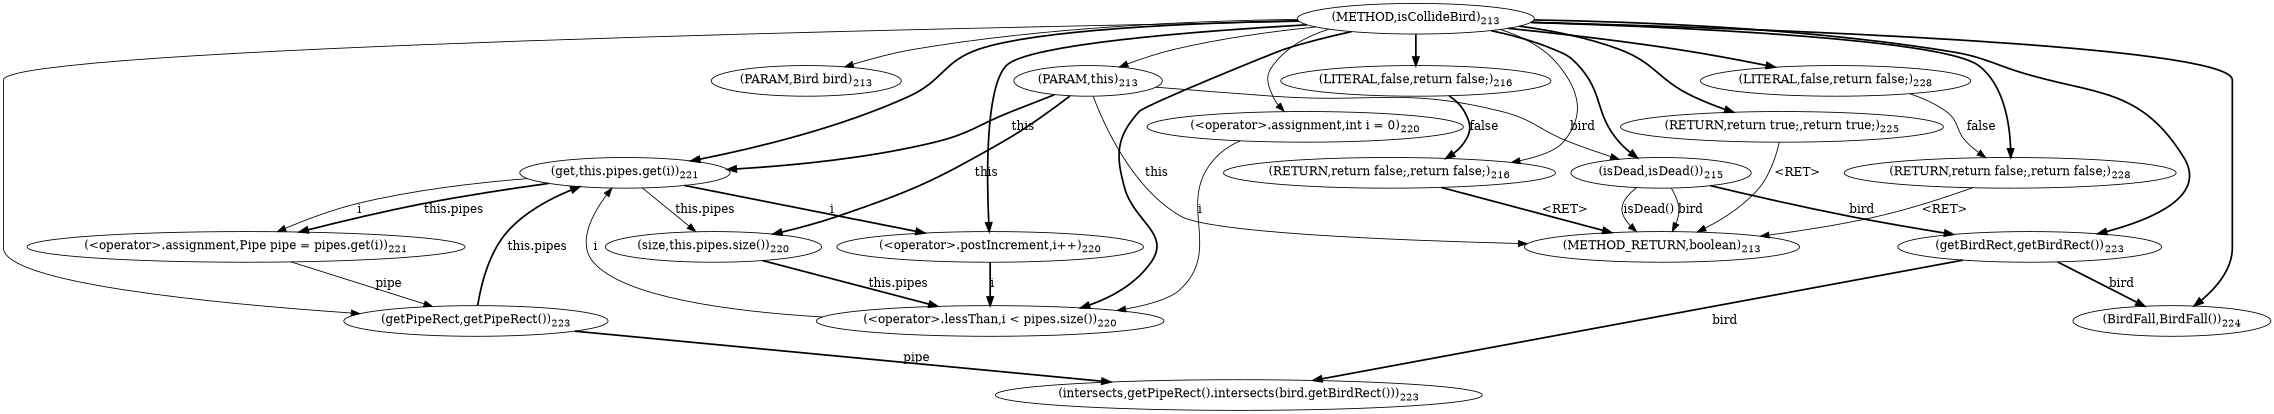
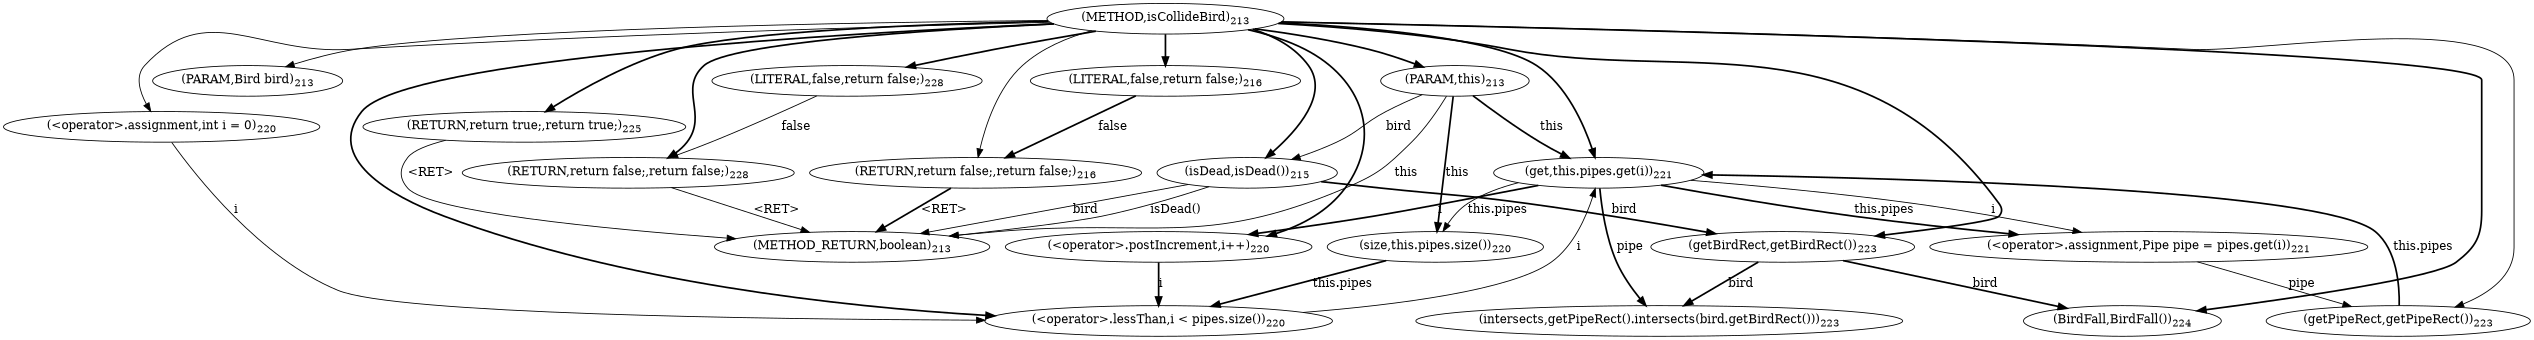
(1220, 40) -> (1336, 42)
(838, 356) -> (1611, 247)
